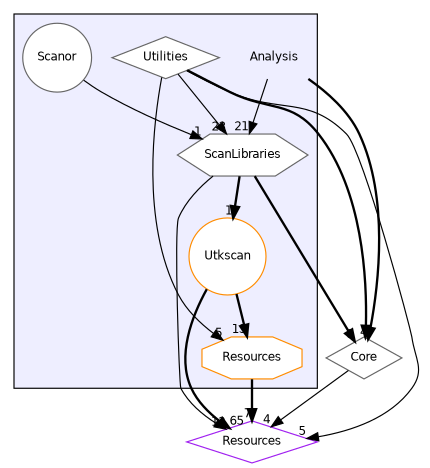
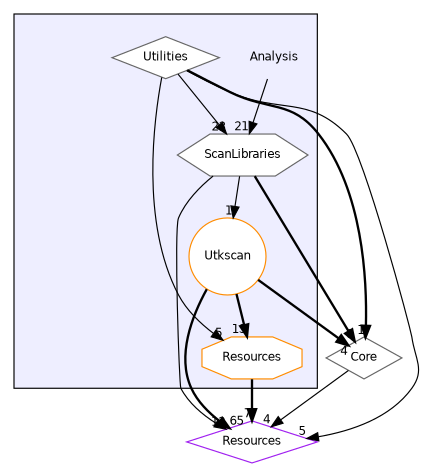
(57, 58) -> none
(372, 172) -> (298, 309)
(237, 191) -> (237, 191)
